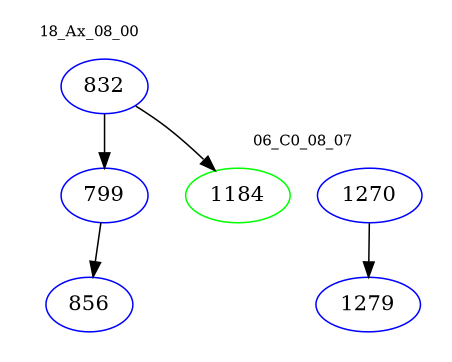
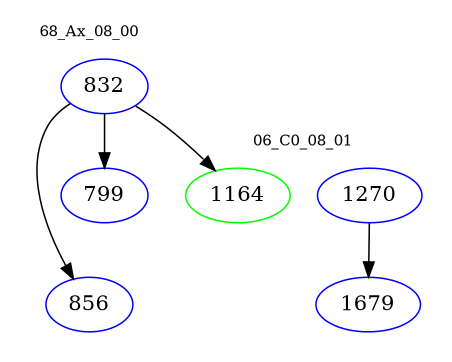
(89, 33) -> (89, 33)
(303, 142) -> (303, 142)
(238, 195) -> (238, 195)
(98, 242) -> (37, 181)
(368, 305) -> (368, 305)
